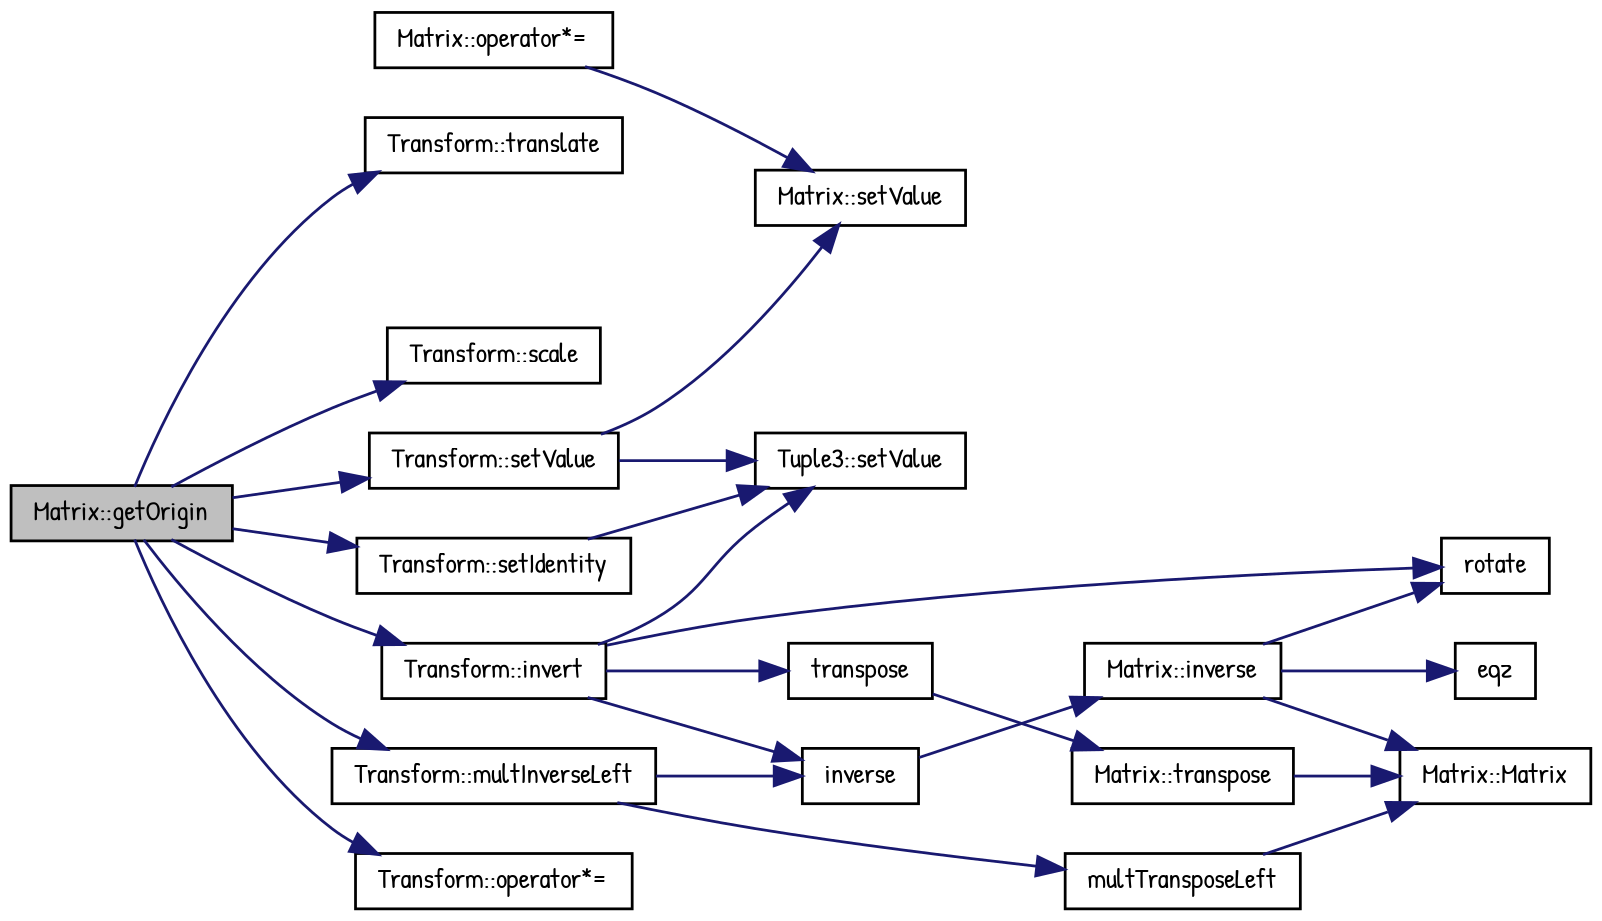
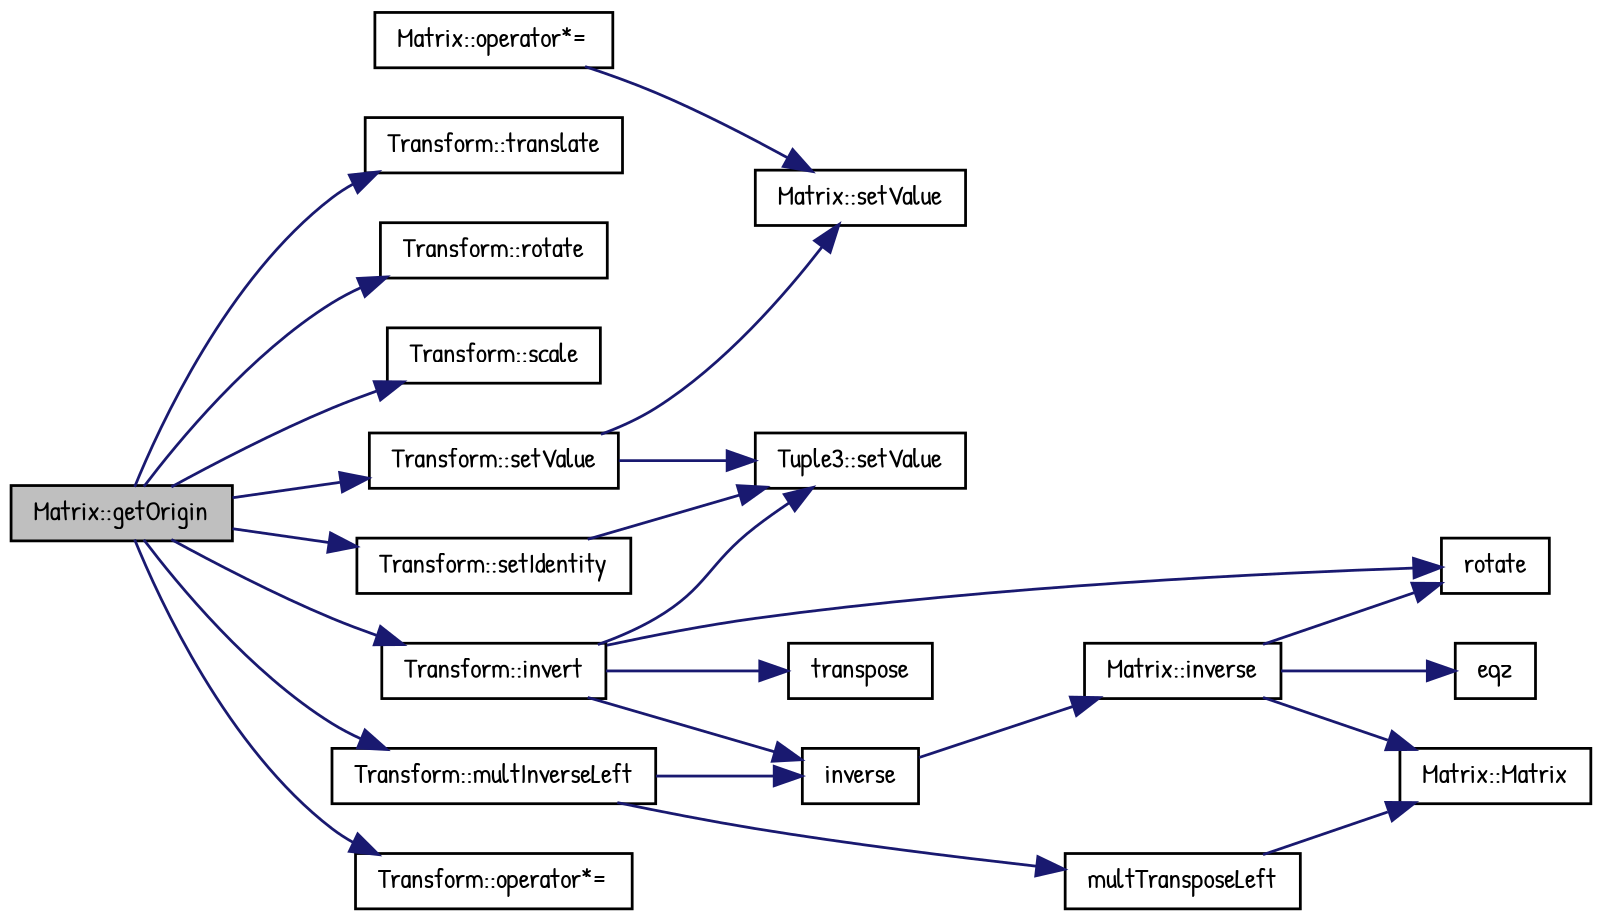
none -> (494, 250)
(1183, 776) -> none
